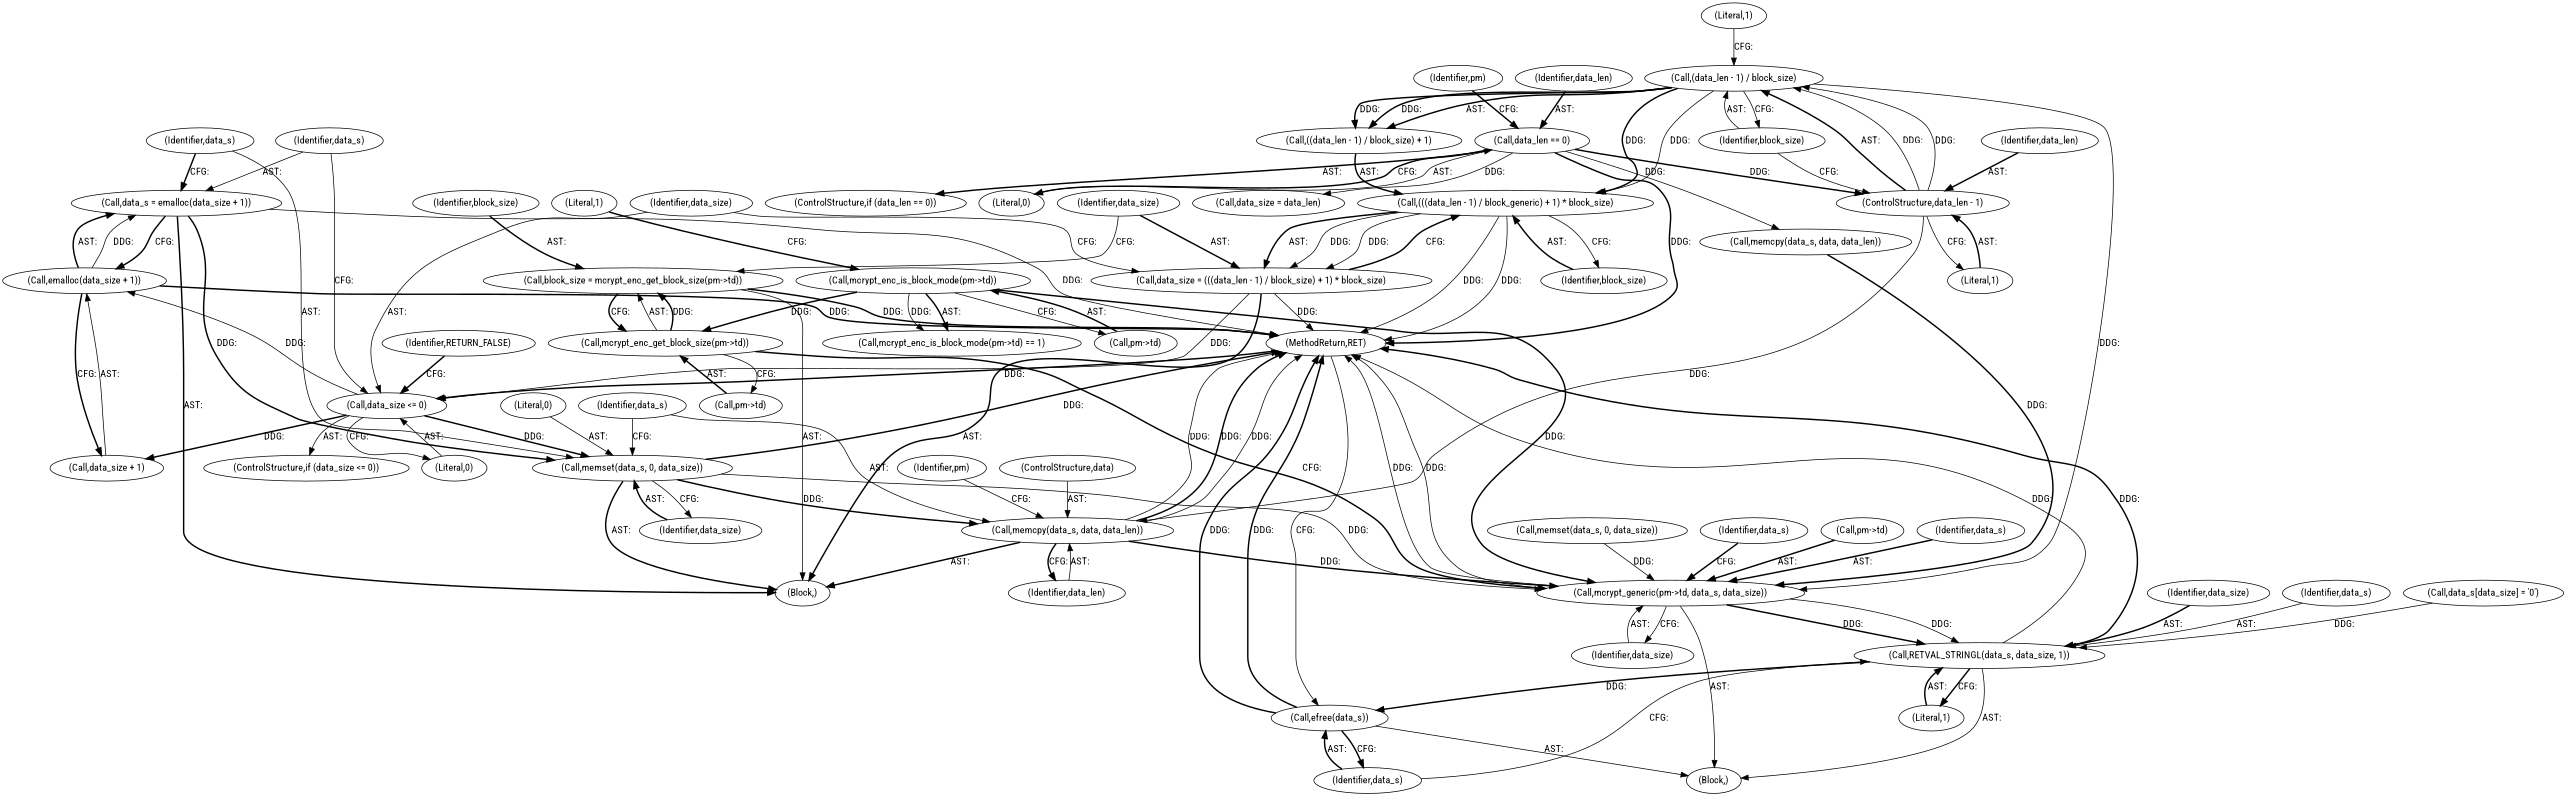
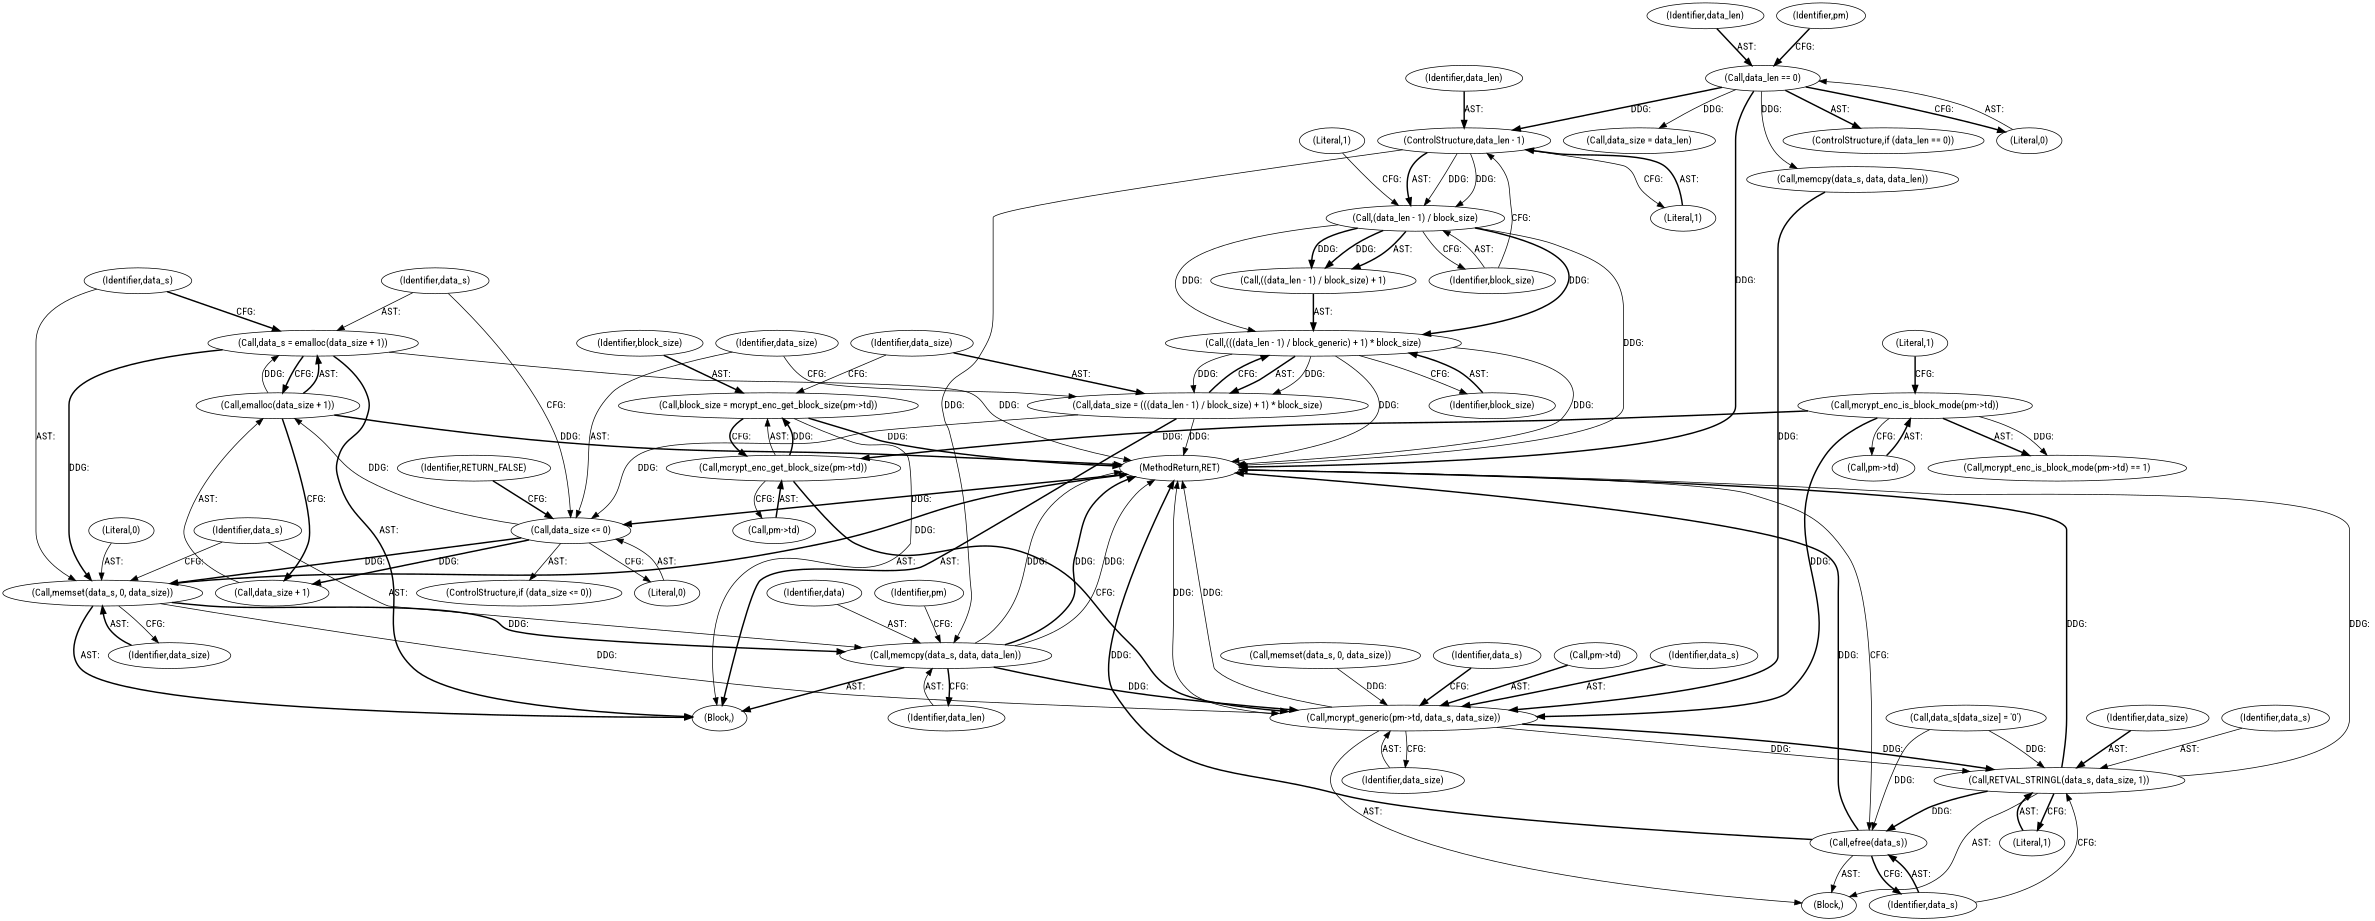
(2102, 316) -> (1578, 432)
(1068, 468) -> (814, 593)
none -> (1894, 770)
